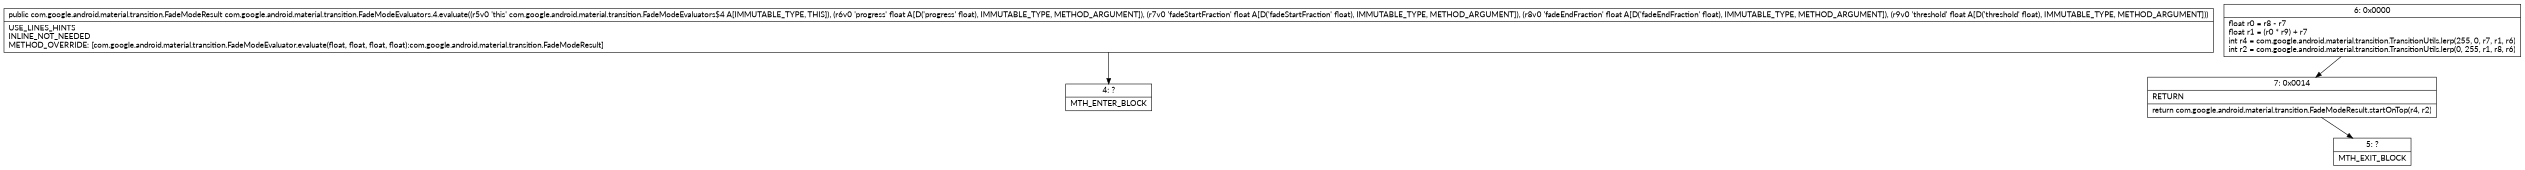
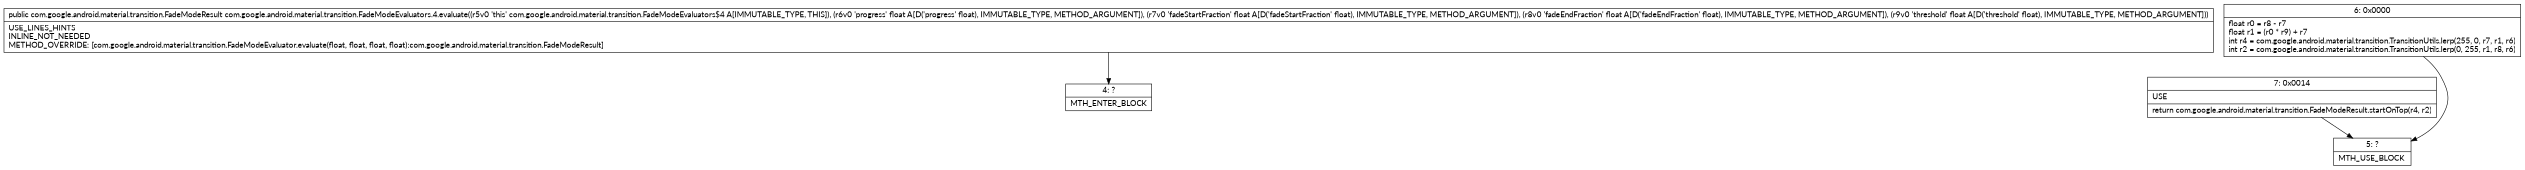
(2331, 65) -> (2448, 100)
(2168, 97) -> (2160, 97)
(2372, 158) -> (2371, 158)
